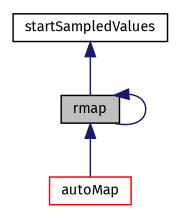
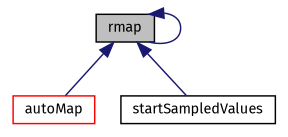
(90, 76) -> (167, 74)
